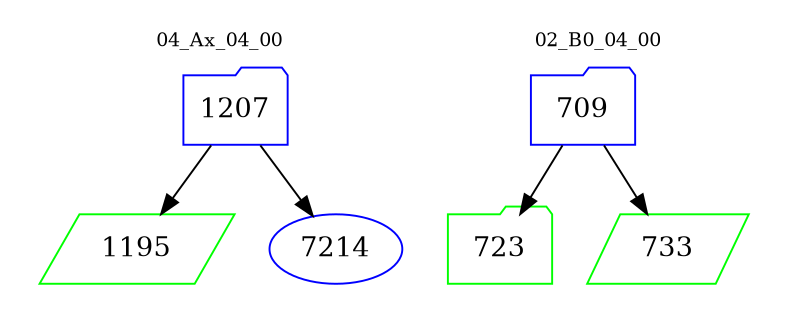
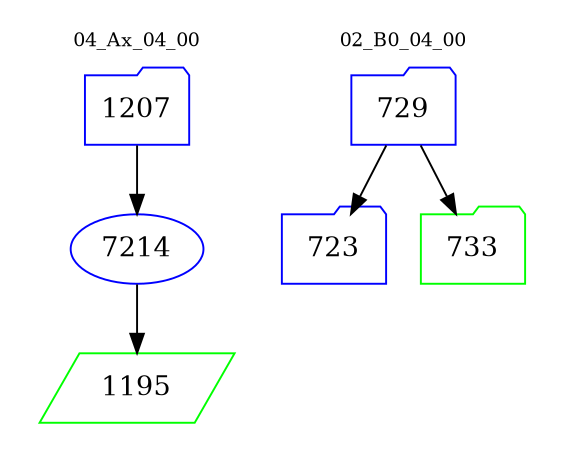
(583, 110) -> (403, 110)
(192, 172) -> (137, 309)
(500, 249) -> (334, 249)
(668, 249) -> (473, 249)
